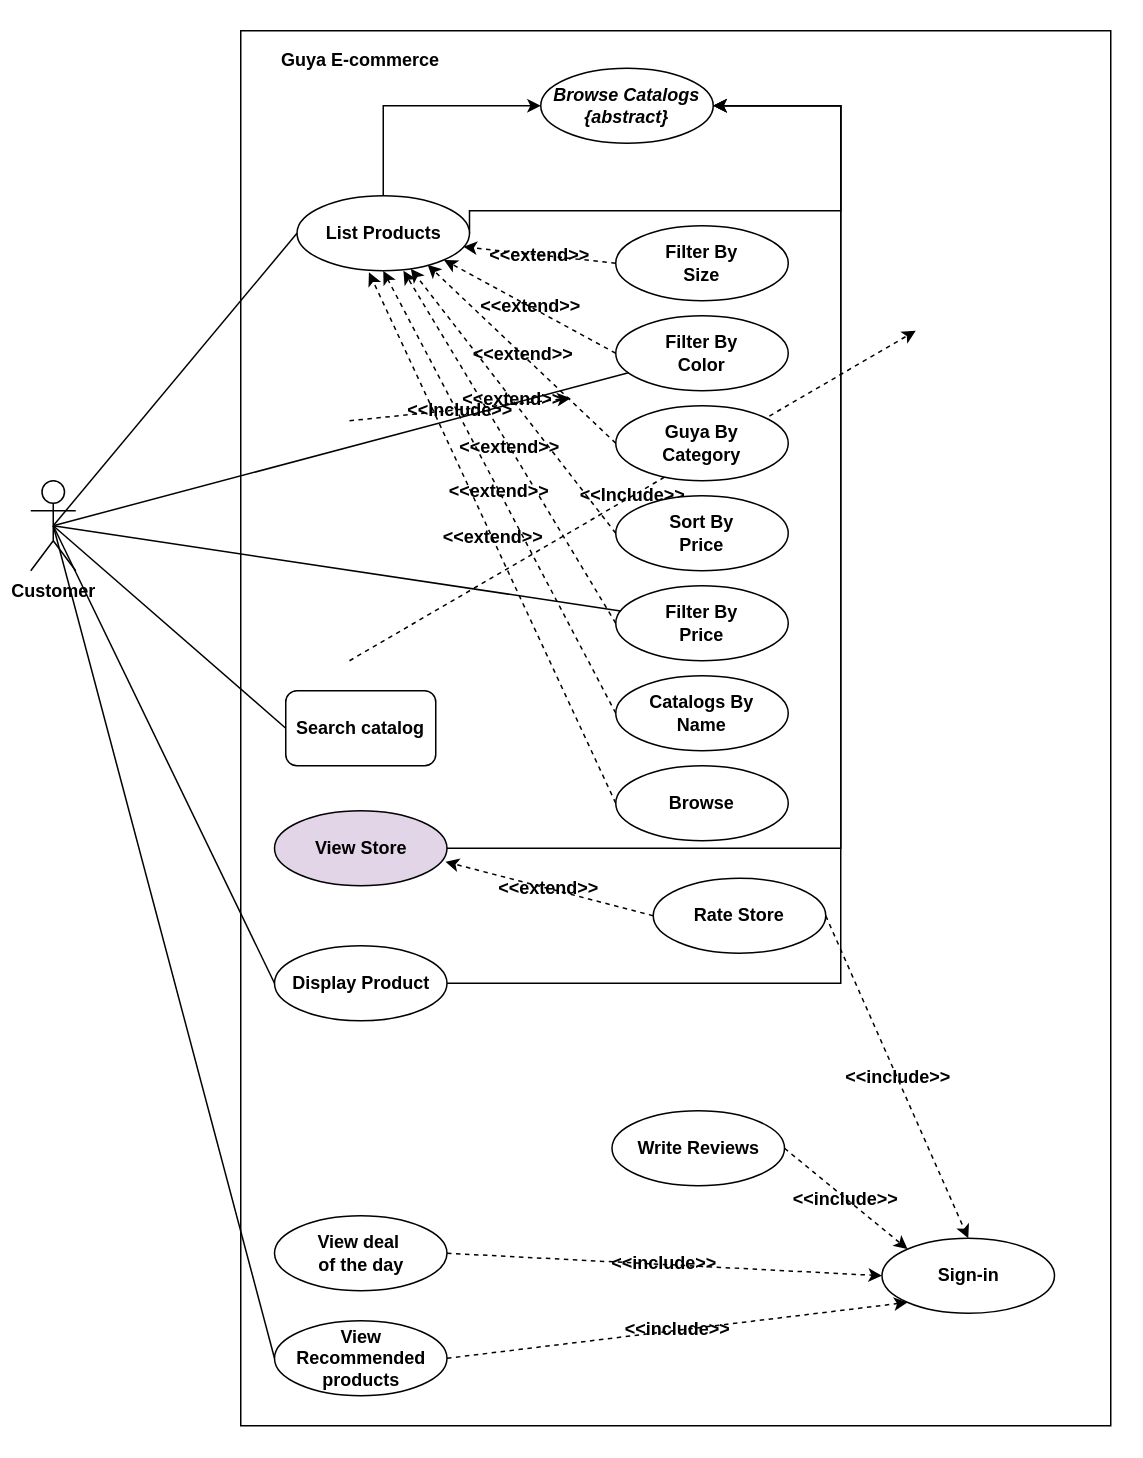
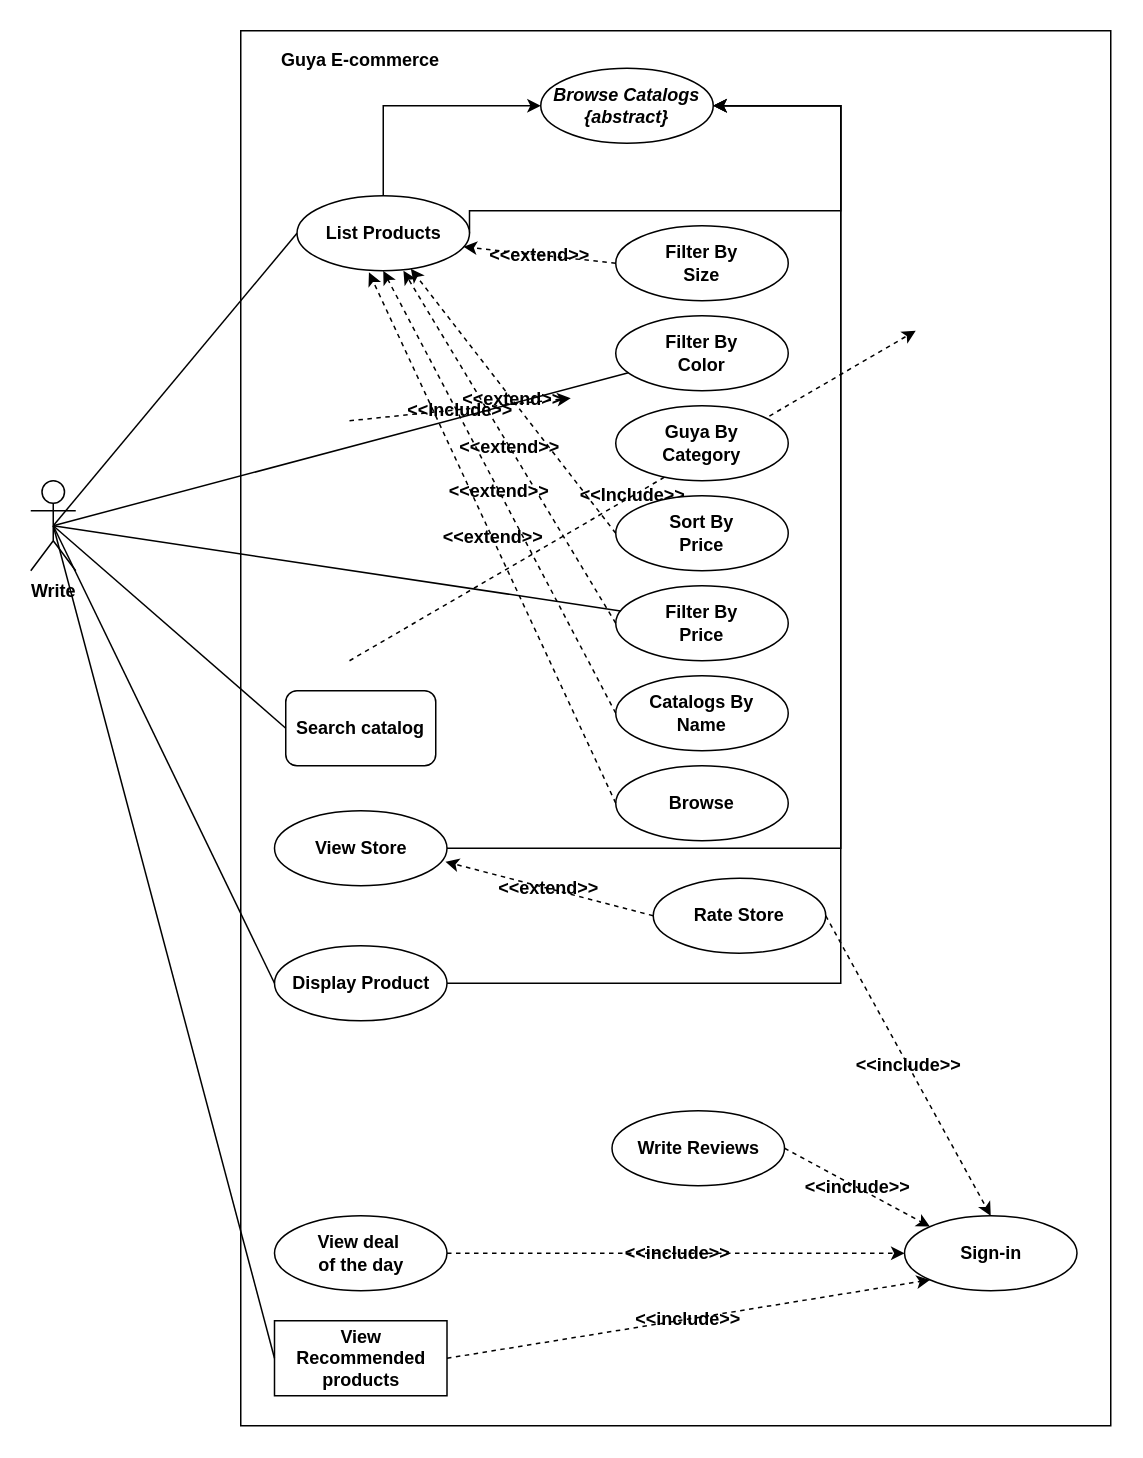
(535, 309) -> none
(525, 358) -> none
(54, 592) -> (54, 592)
(361, 848) -> (361, 848)
(968, 1276) -> (991, 1253)
(361, 1358) -> (361, 1358)
